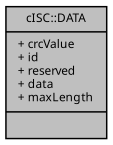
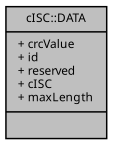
(36, 84) -> (36, 84)
